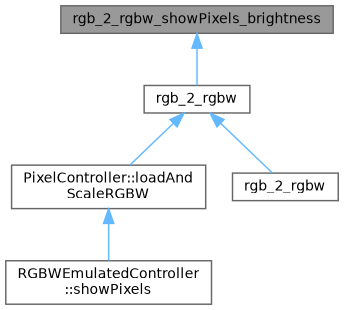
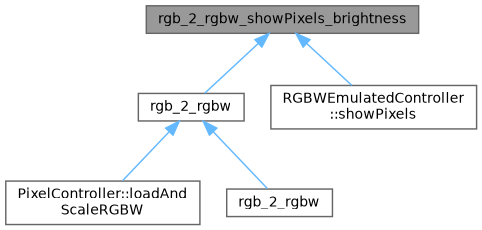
(109, 242) -> (329, 64)
